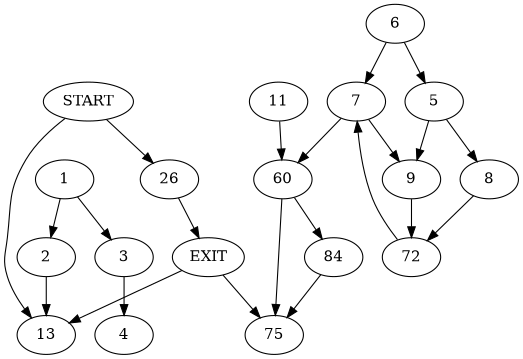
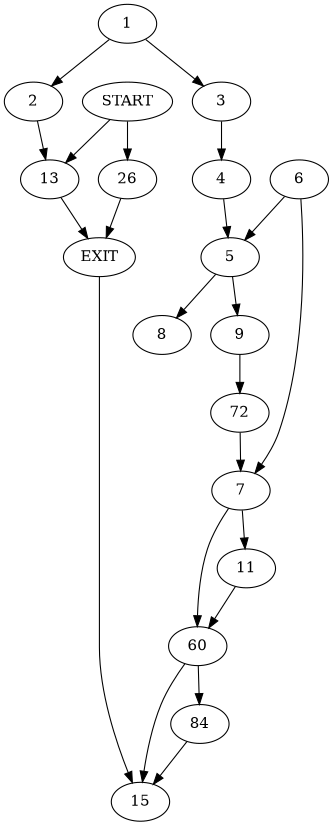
(381, 136) -> (243, 524)
none -> (225, 213)
(454, 214) -> none
(131, 294) -> (71, 213)
(274, 335) -> (140, 802)
